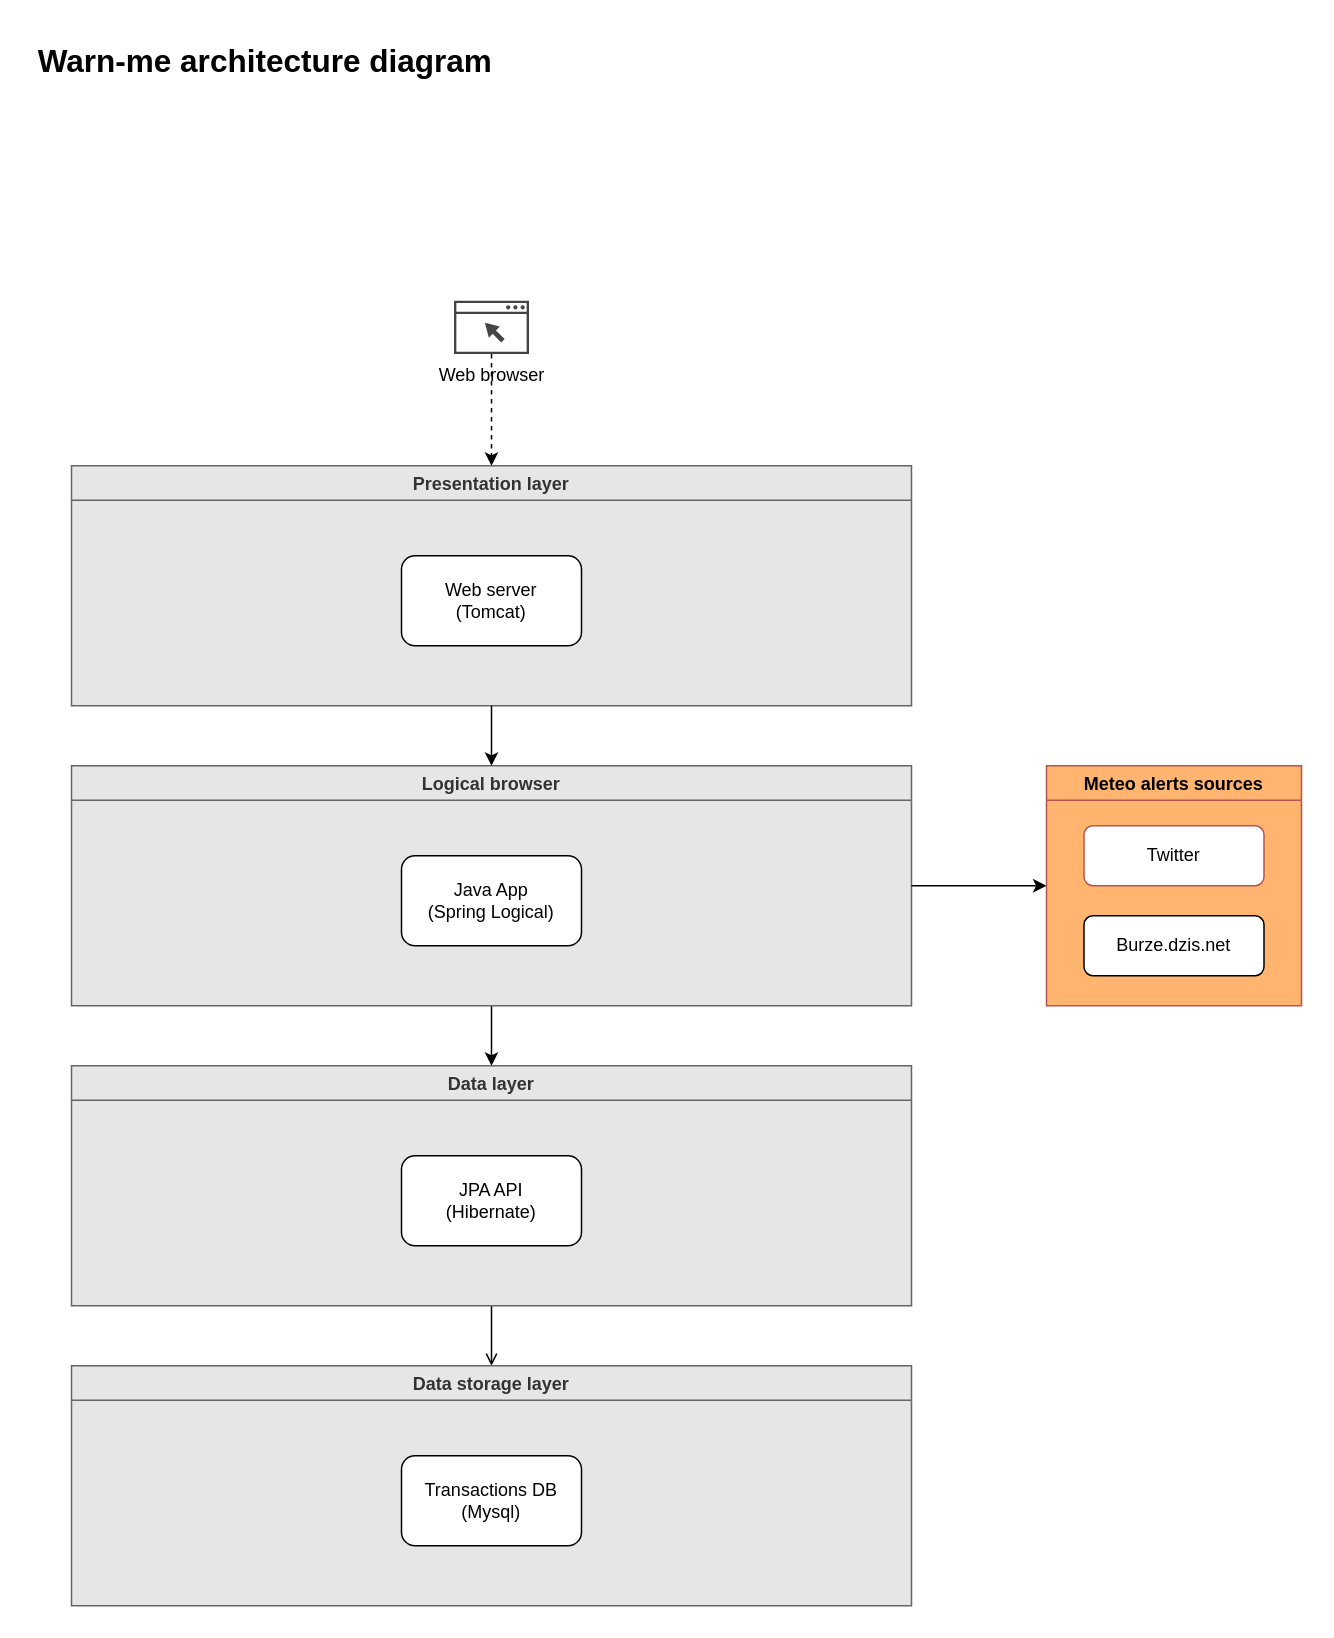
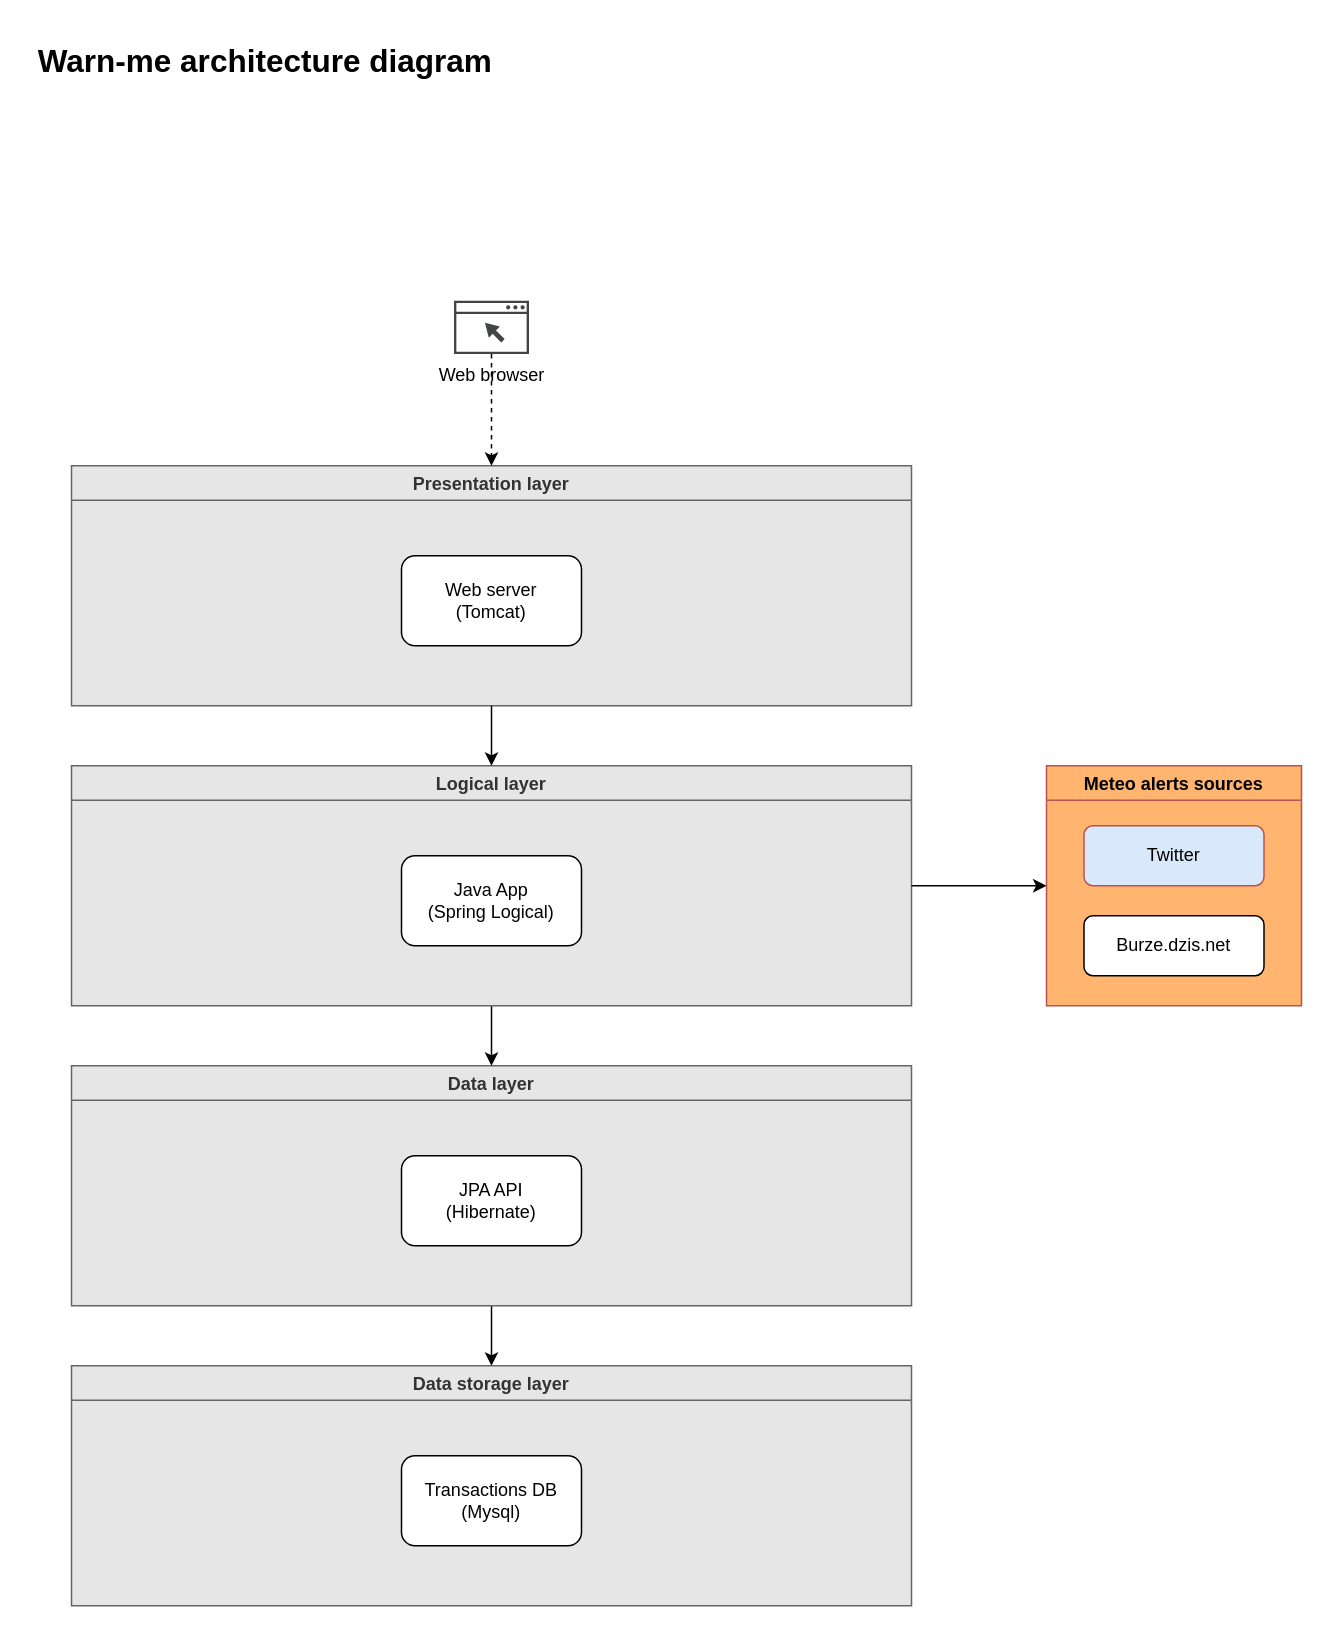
(491, 784) -> (491, 784)
(1174, 856) -> (1174, 856)
(491, 1356) -> (491, 1354)
